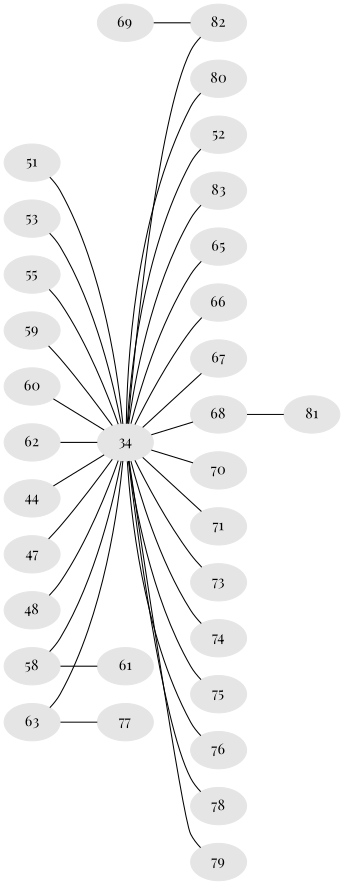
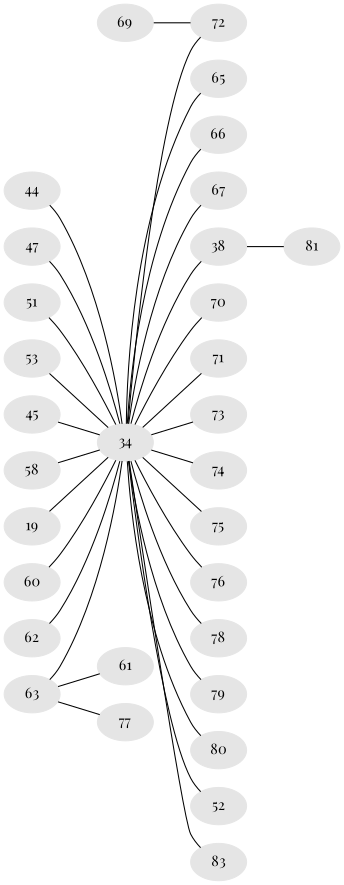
(219, 23) -> (219, 23)
(32, 275) -> (32, 414)
(32, 331) -> (32, 526)
(219, 414) -> (219, 247)
(32, 610) -> none
(81, 666) -> (79, 680)
